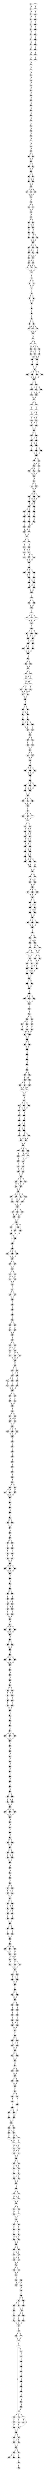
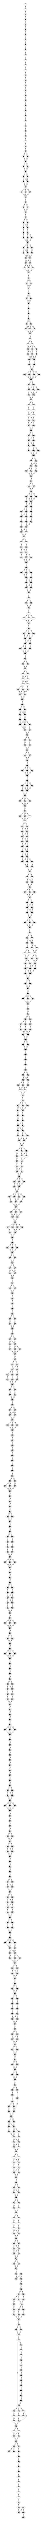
(35, 47) -> (21, 2510)
(13, 1236) -> (14, 1230)
none -> (19, 2467)
